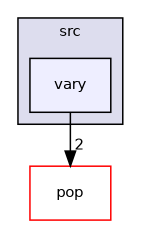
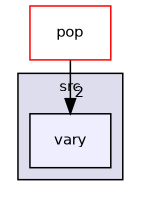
(70, 134) -> (70, 82)
